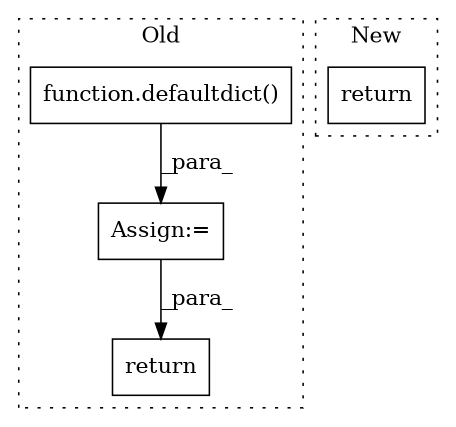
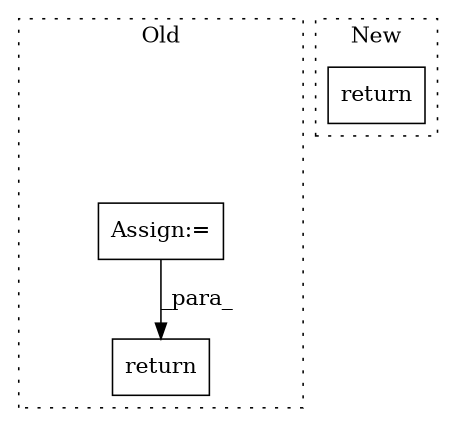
(161, 95) -> none
